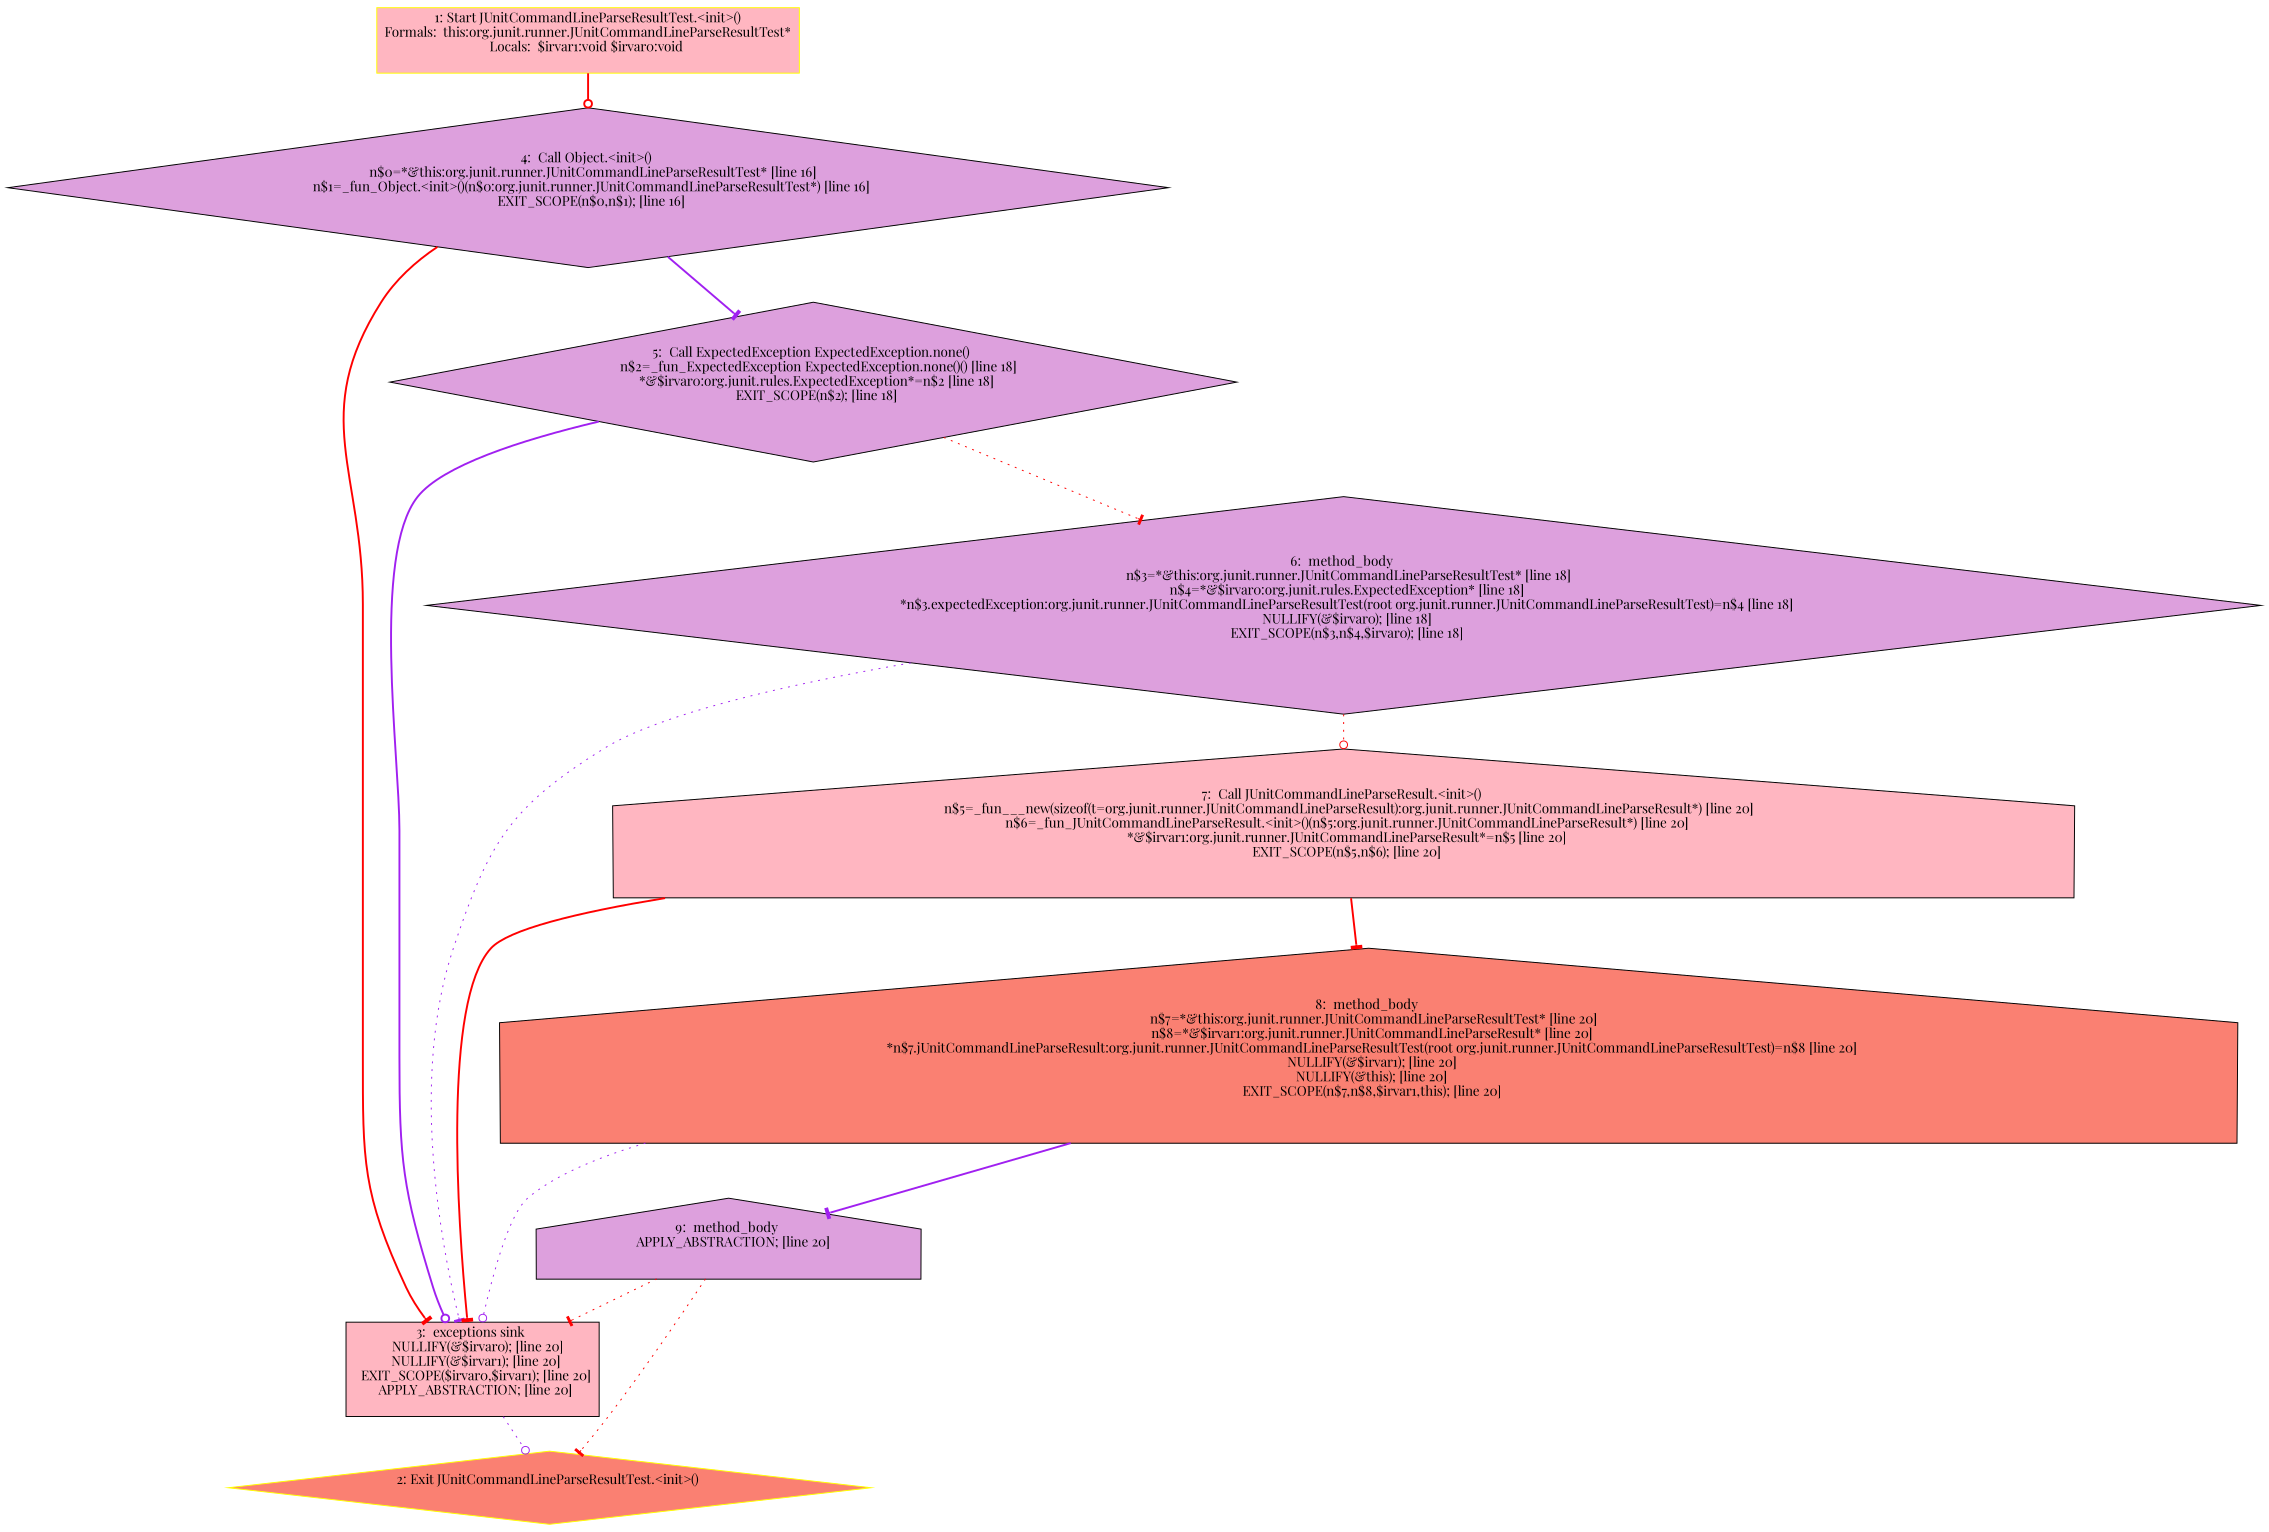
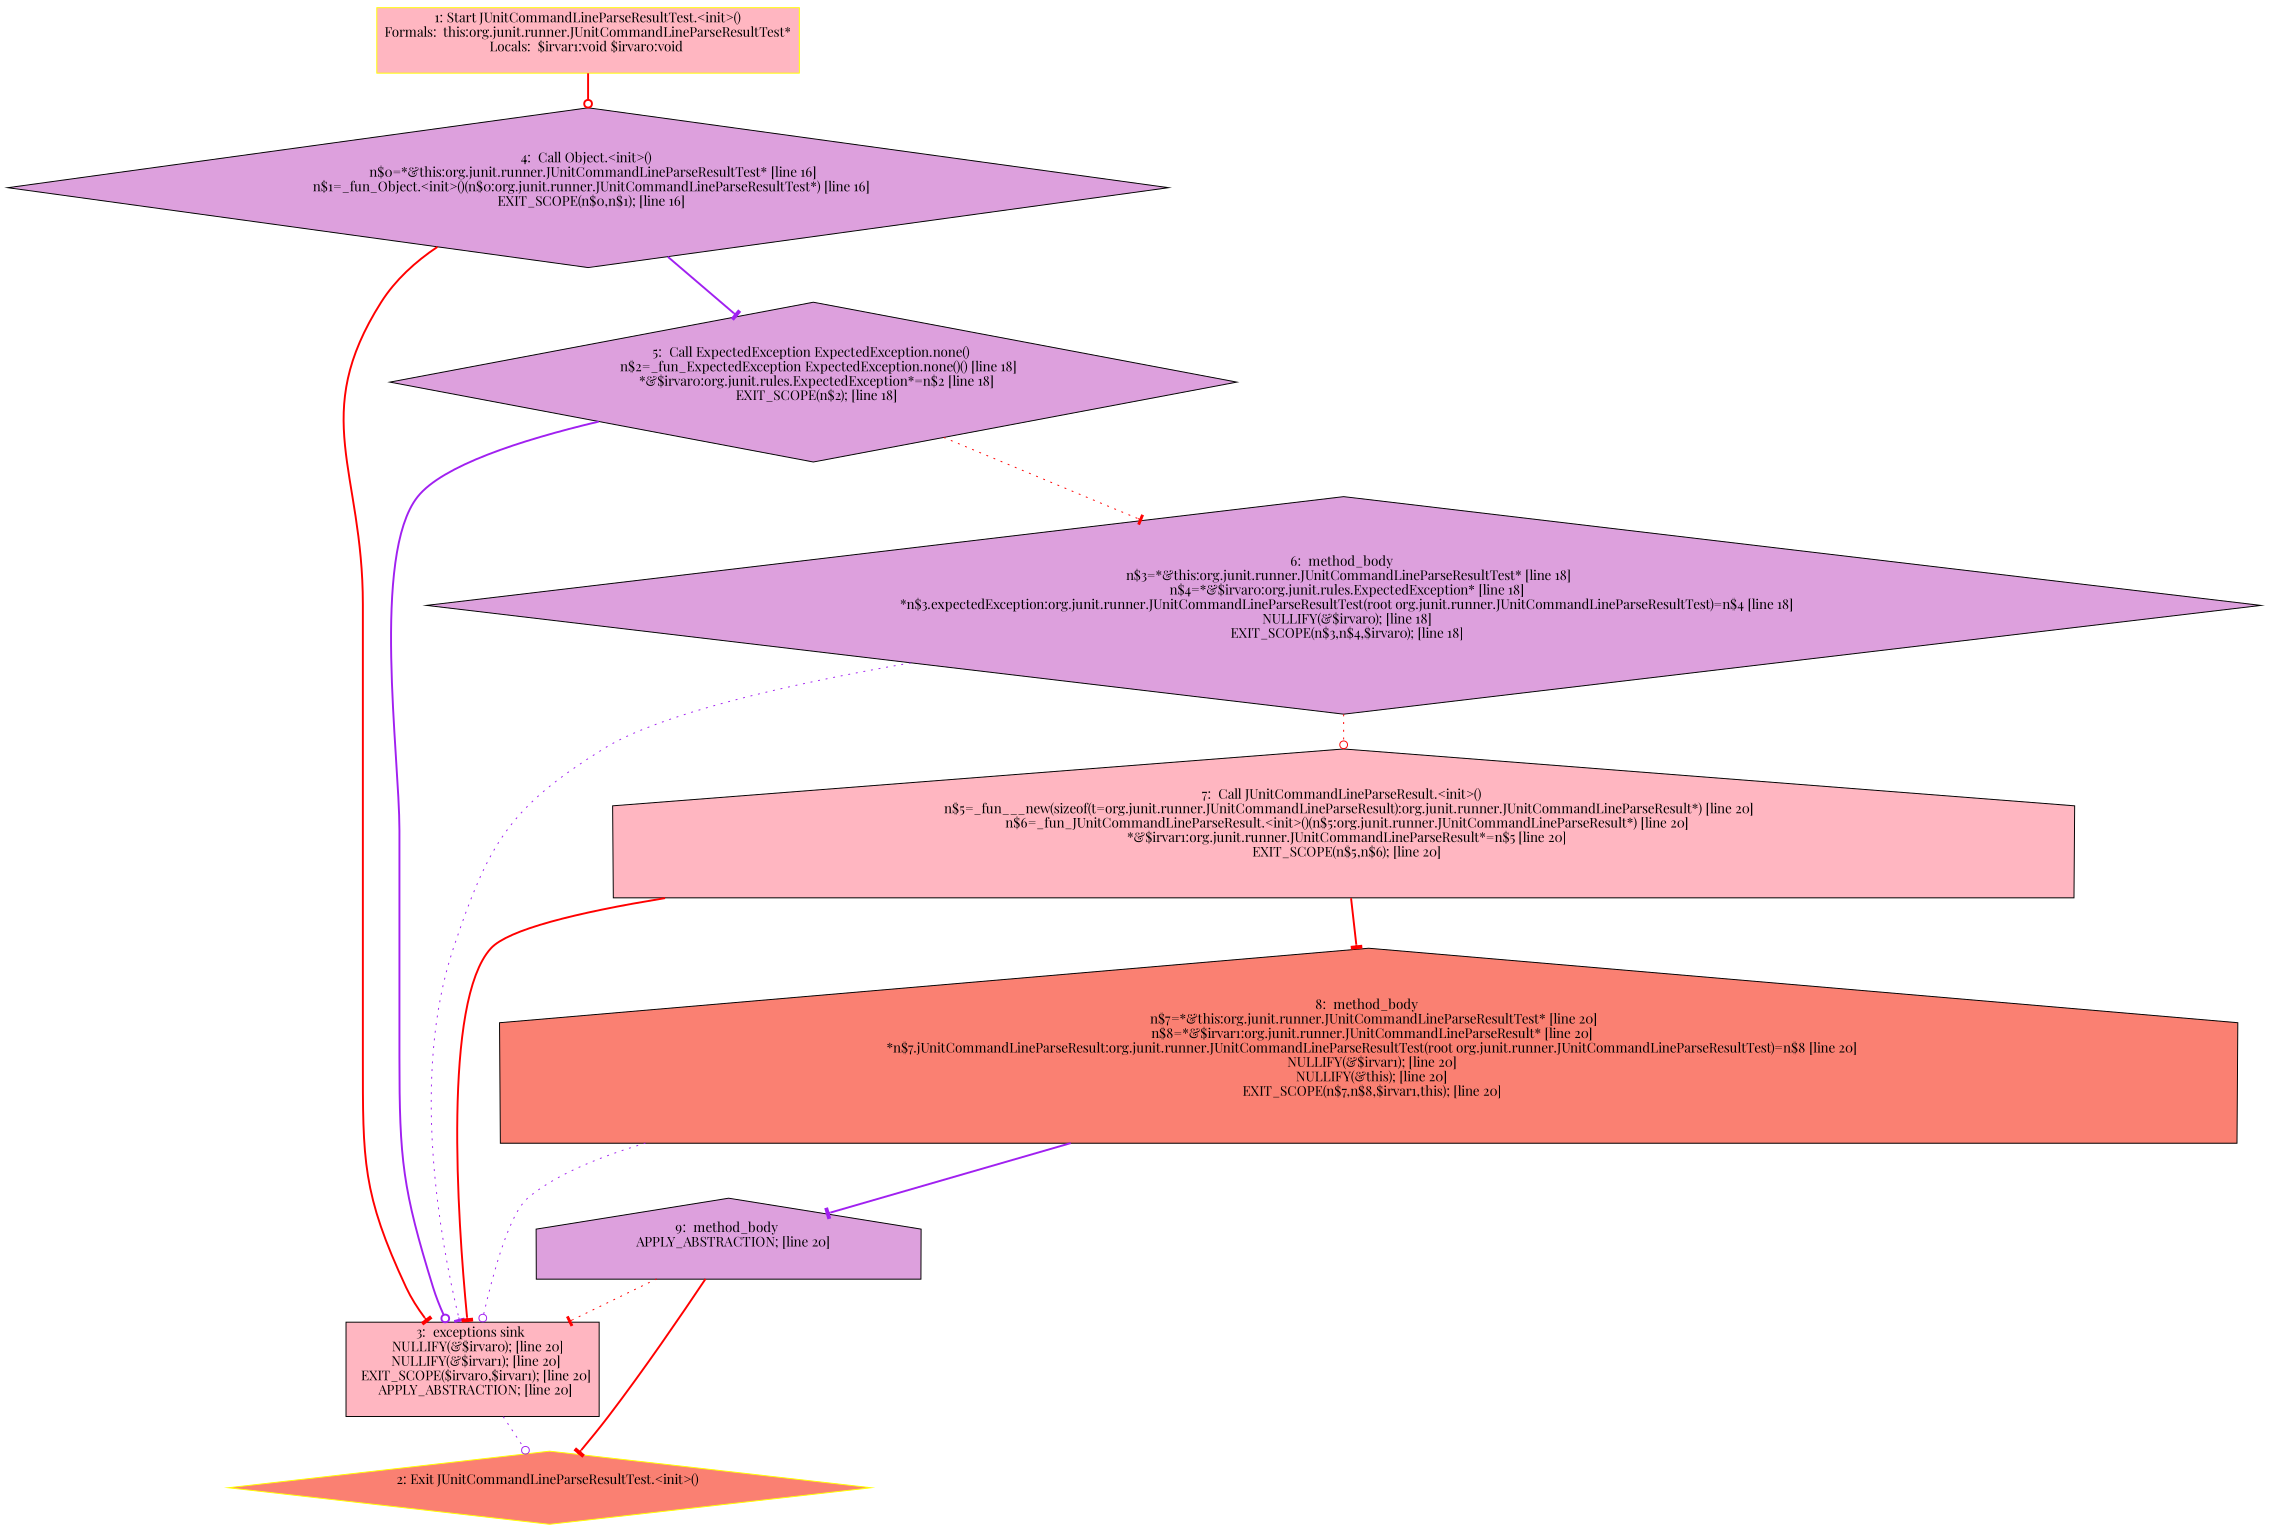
(645, 1366) -> (645, 1366)
